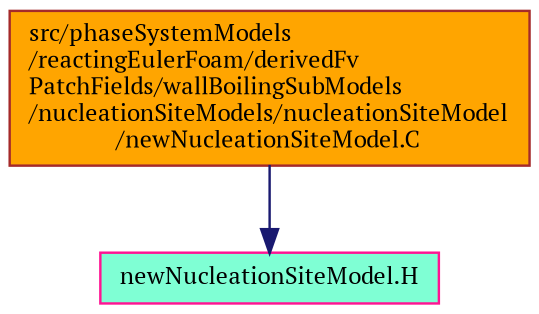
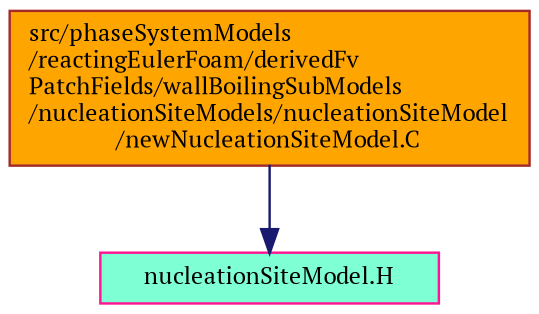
(270, 278) -> (270, 278)
